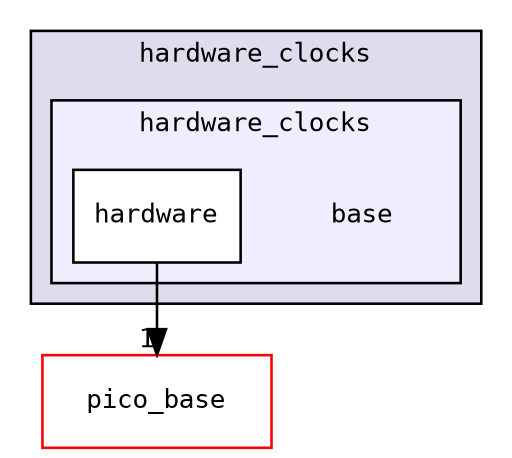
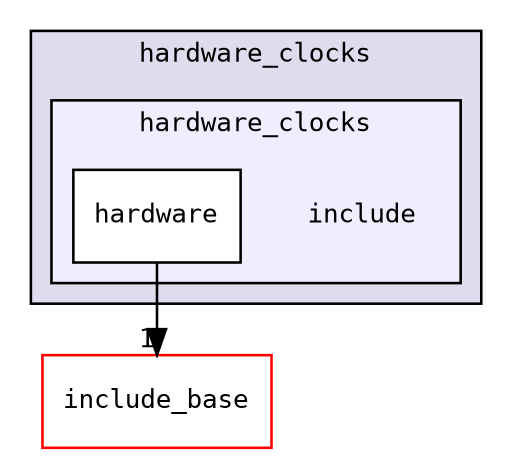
(363, 216) -> (363, 216)
(157, 401) -> (157, 401)
